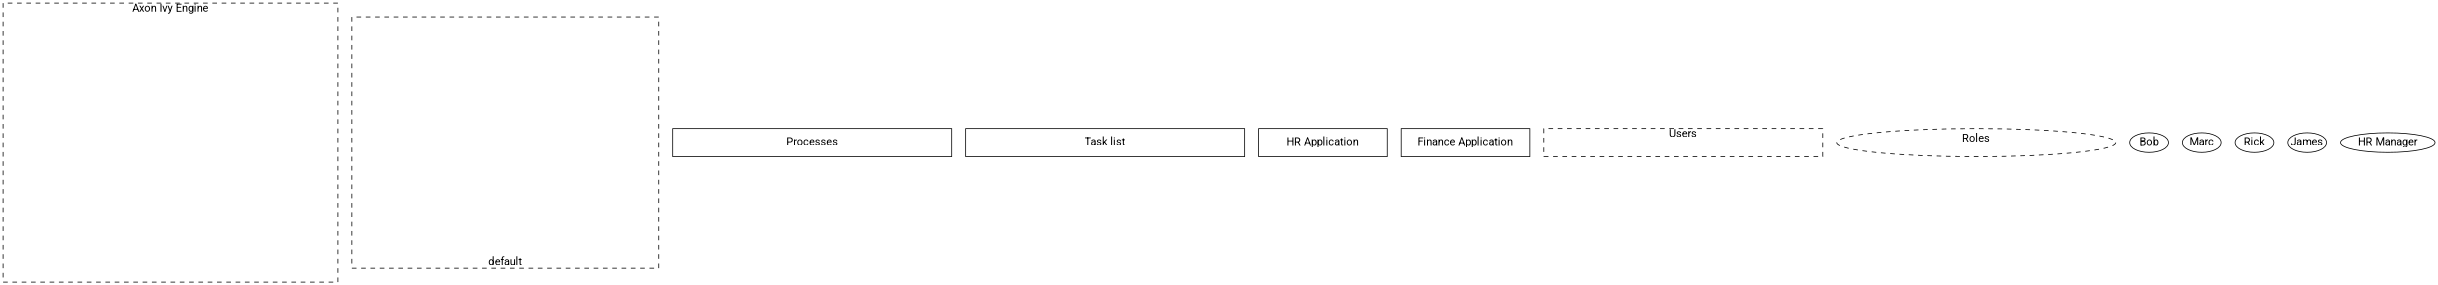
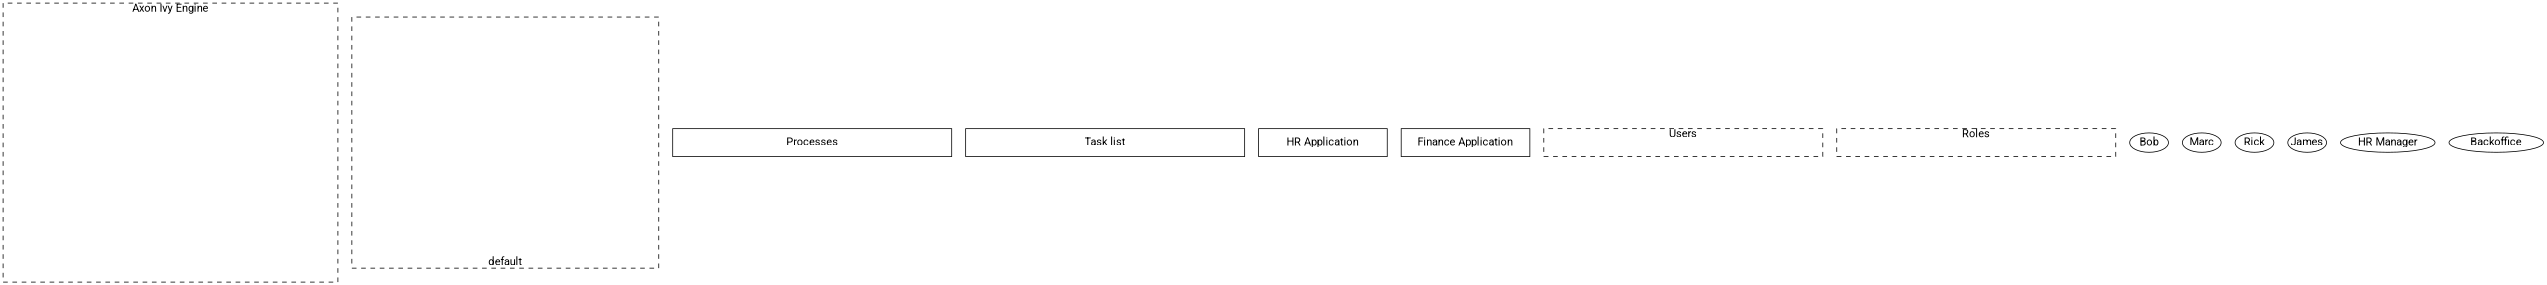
(1976, 143) -> (1976, 143)
none -> (2496, 143)
